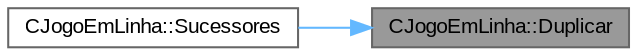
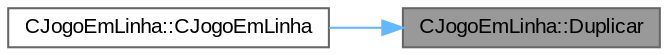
(153, 28) -> (169, 28)
